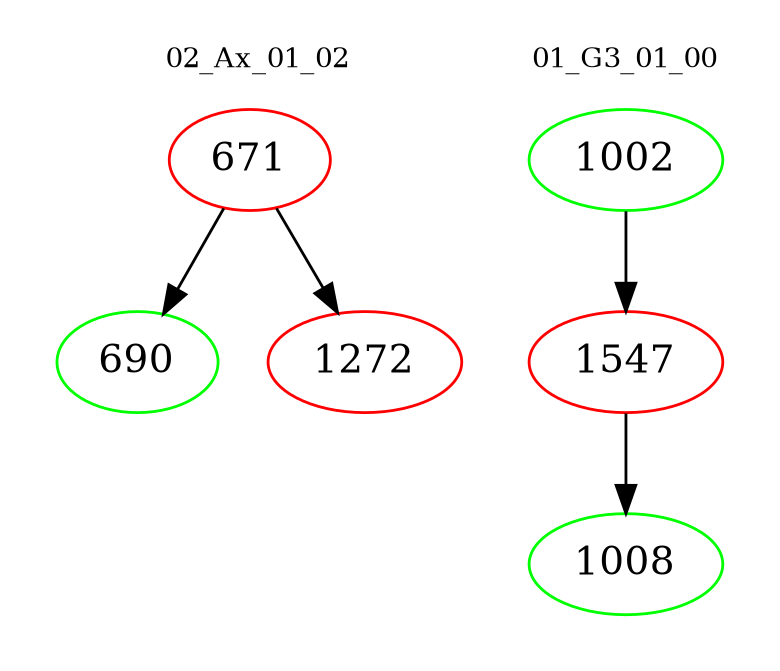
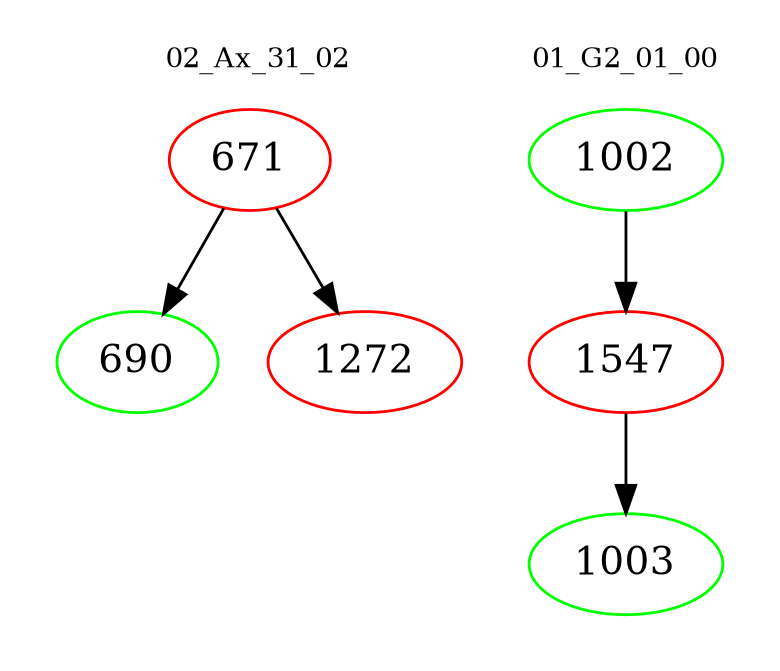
(258, 60) -> (258, 60)
(626, 60) -> (626, 60)
(626, 564) -> (626, 564)
